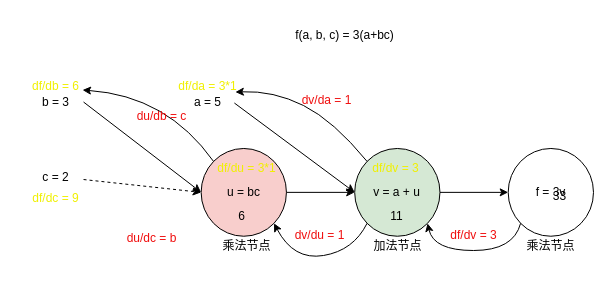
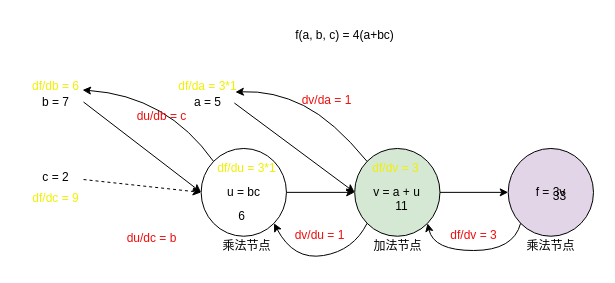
(345, 36) -> (345, 36)
(56, 103) -> (56, 103)
(244, 192) -> (244, 192)
(551, 192) -> (551, 192)
(396, 216) -> (401, 206)
